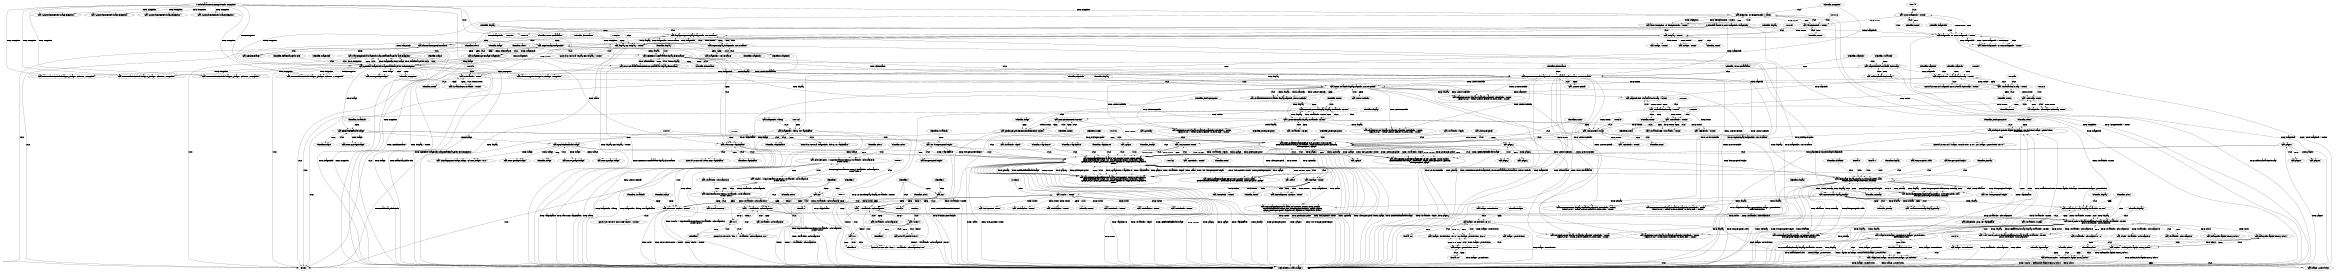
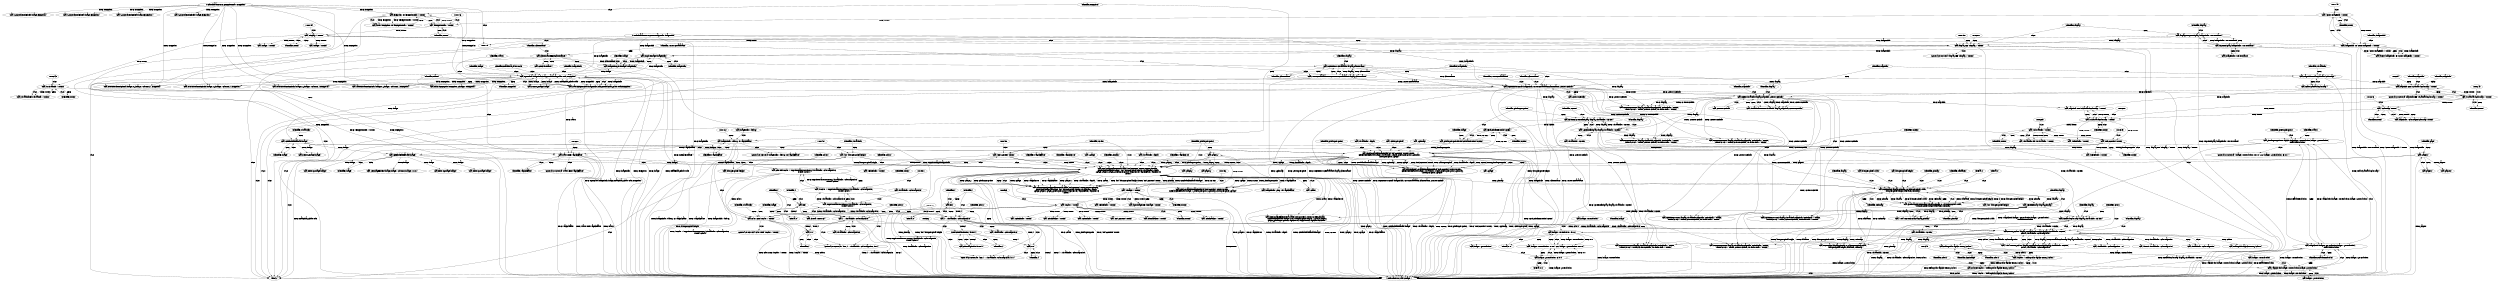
(294, 51) -> (552, 61)
(646, 51) -> (1311, 51)
none -> (2428, 141)
(2030, 215) -> (1864, 262)
(915, 222) -> (964, 232)
